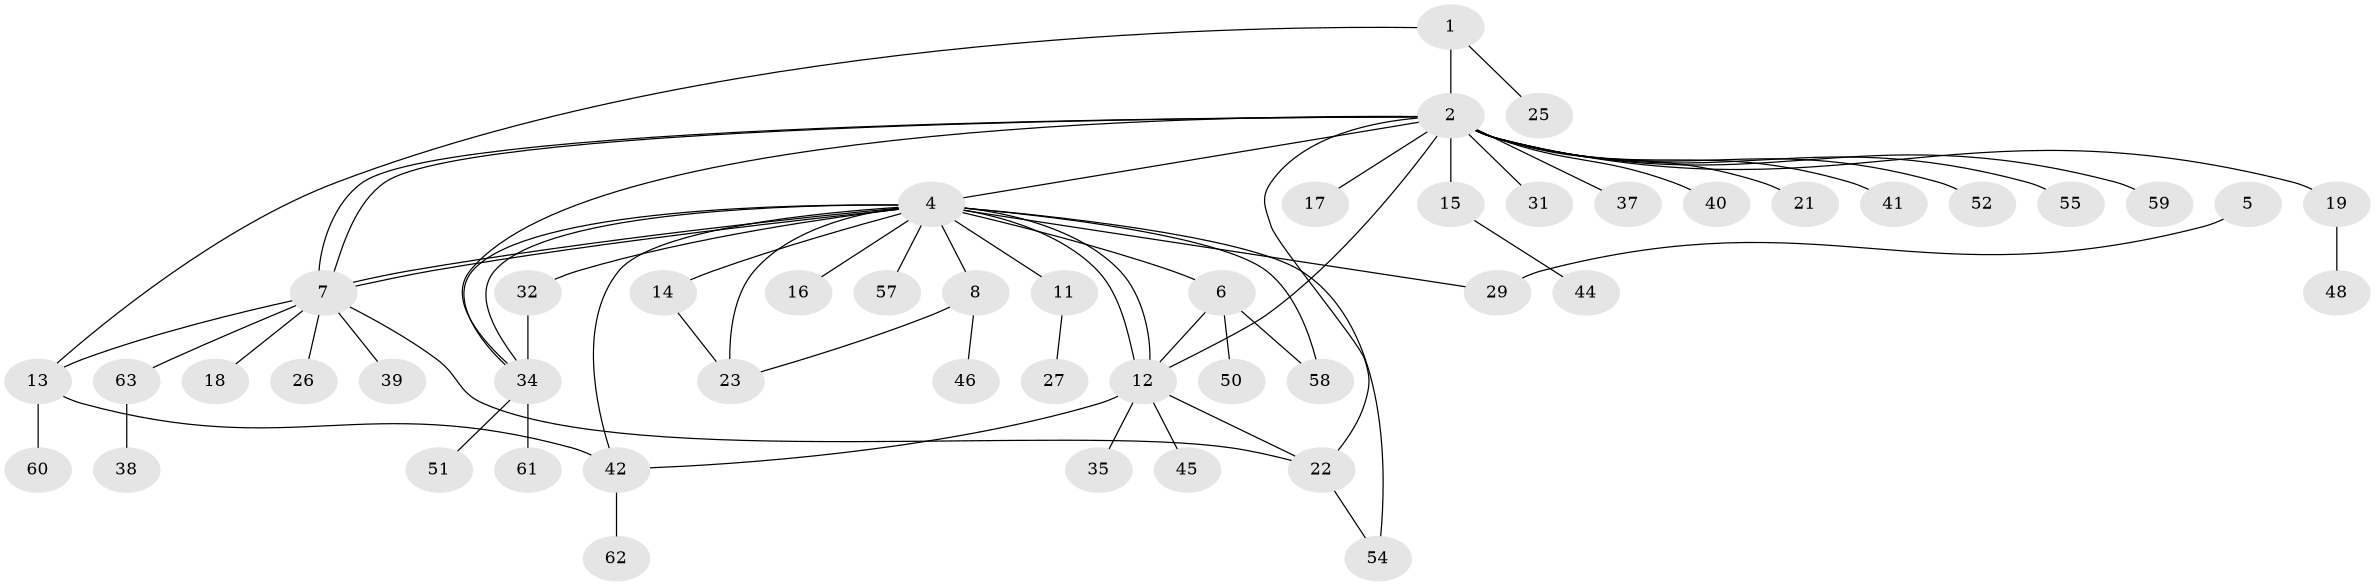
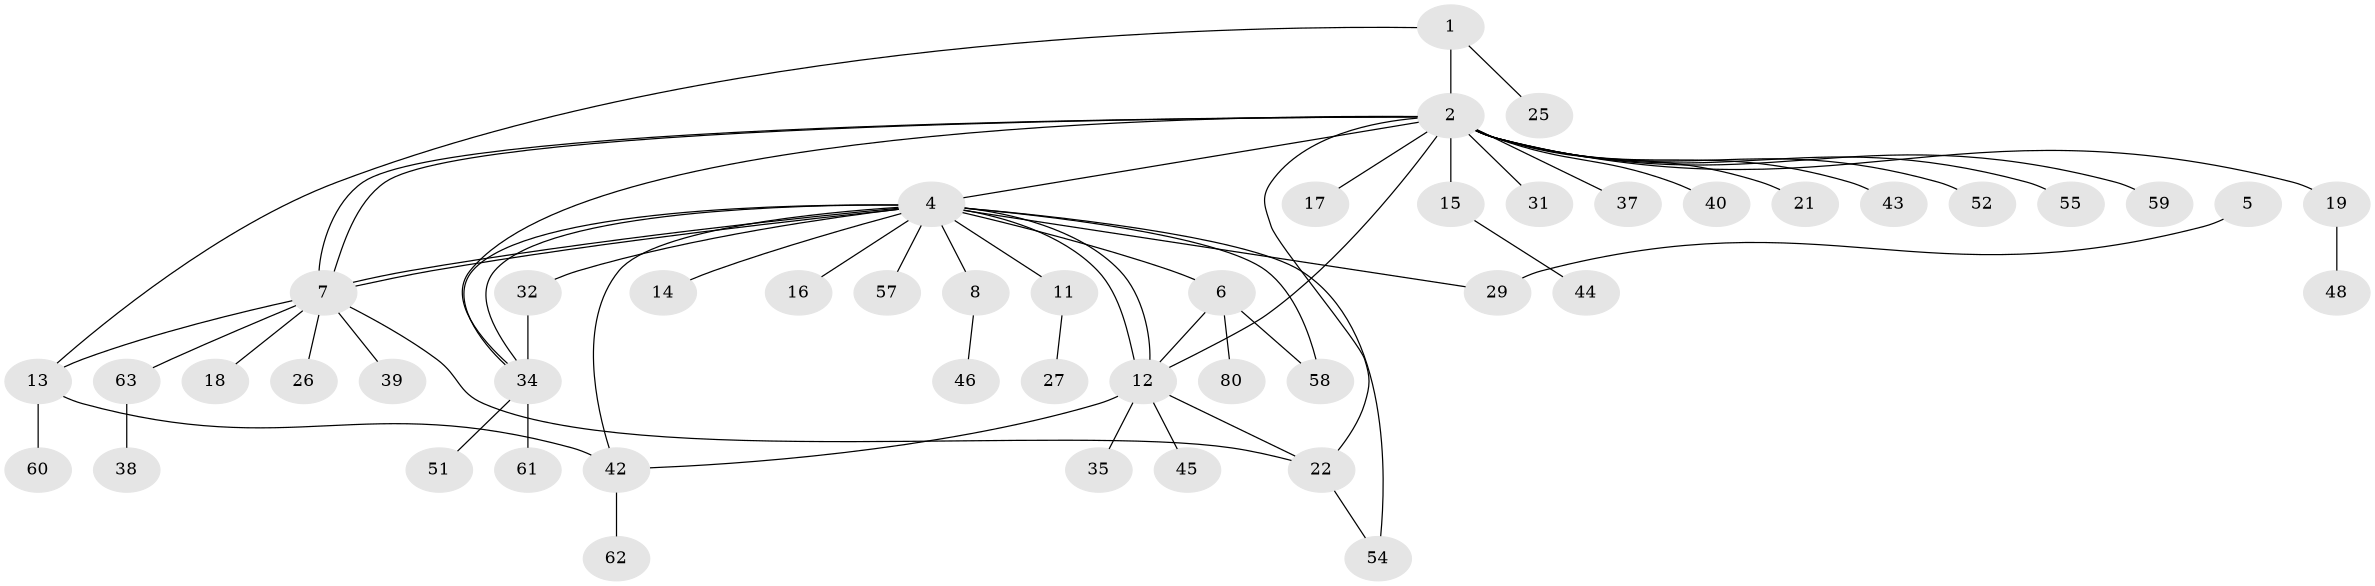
(1894, 204) -> (1894, 204)
(731, 381) -> none
(1232, 381) -> (1232, 381)
